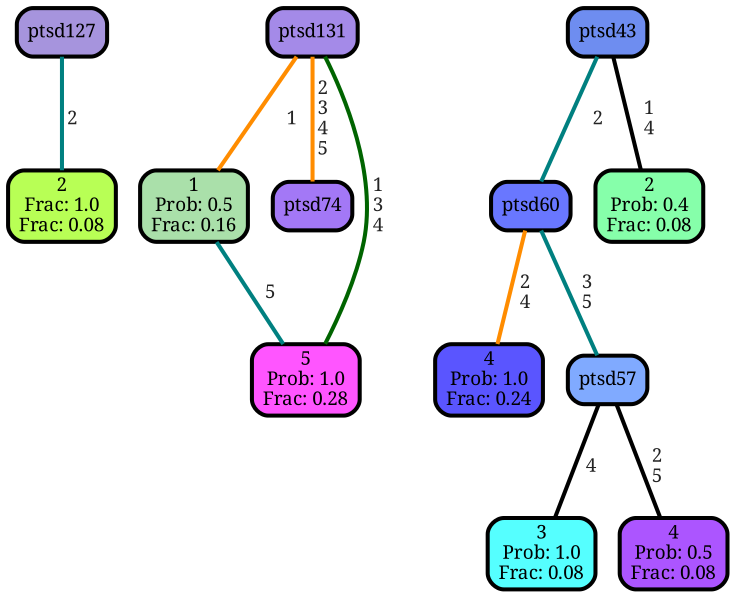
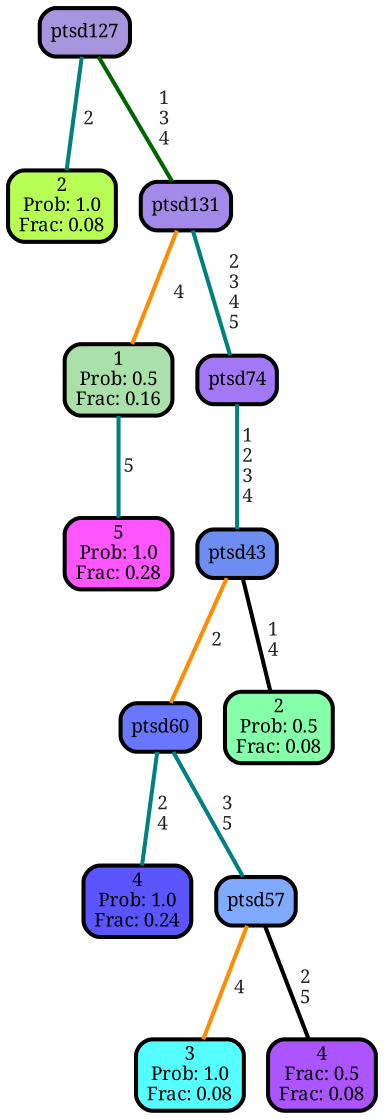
(290, 119) -> (176, 293)
(313, 119) -> (211, 293)
(569, 119) -> (199, 641)
(366, 201) -> (135, 119)
(62, 206) -> (62, 206)
(649, 206) -> (279, 728)
(511, 287) -> (150, 809)
(577, 461) -> (225, 982)
none -> (237, 467)
(674, 554) -> (322, 1075)
